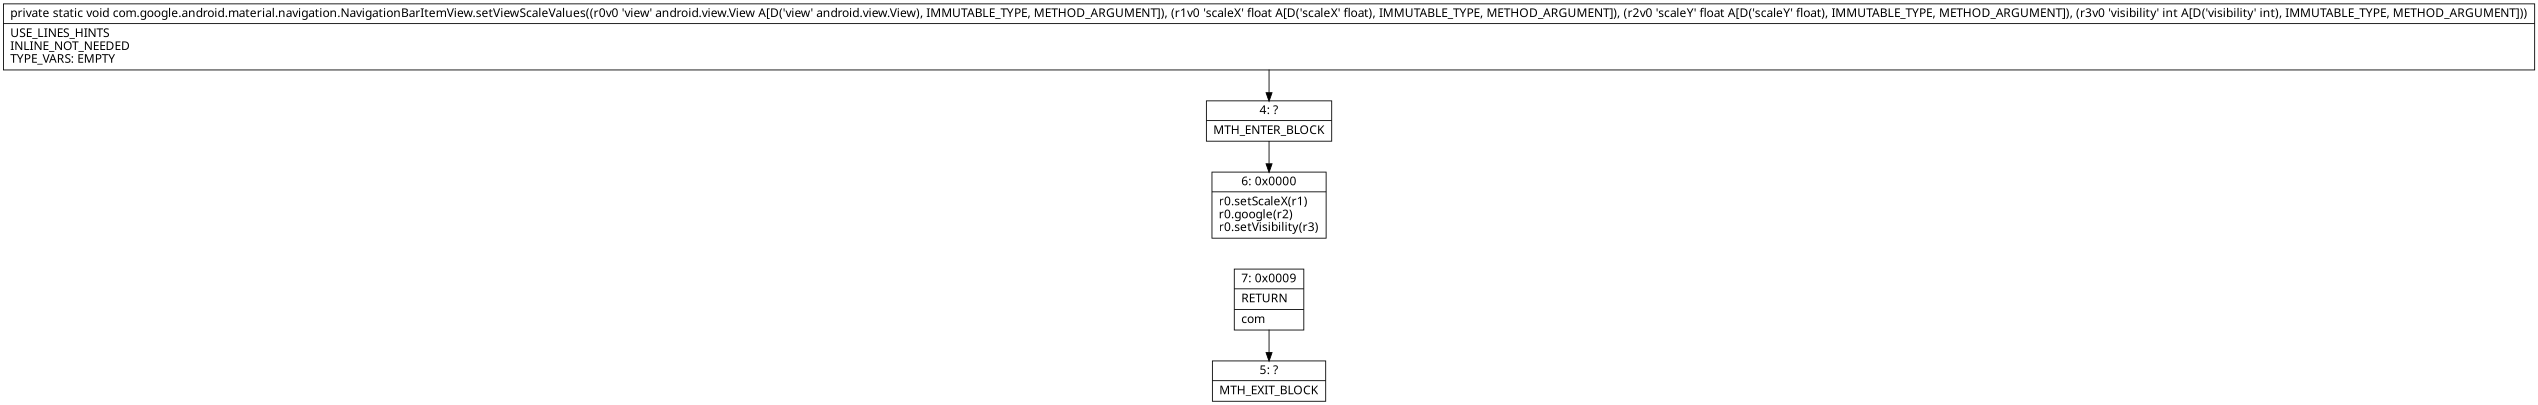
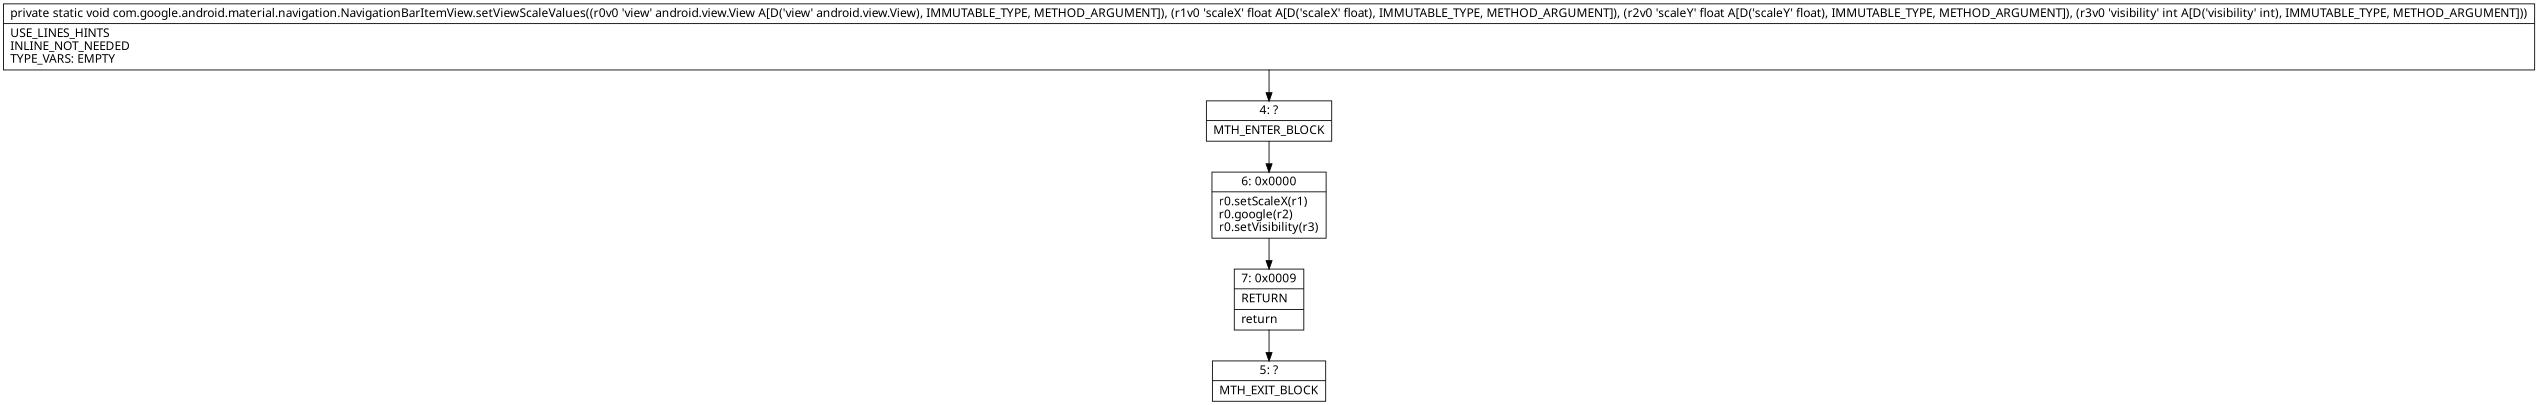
none -> (1269, 249)
(1253, 319) -> (1260, 319)
